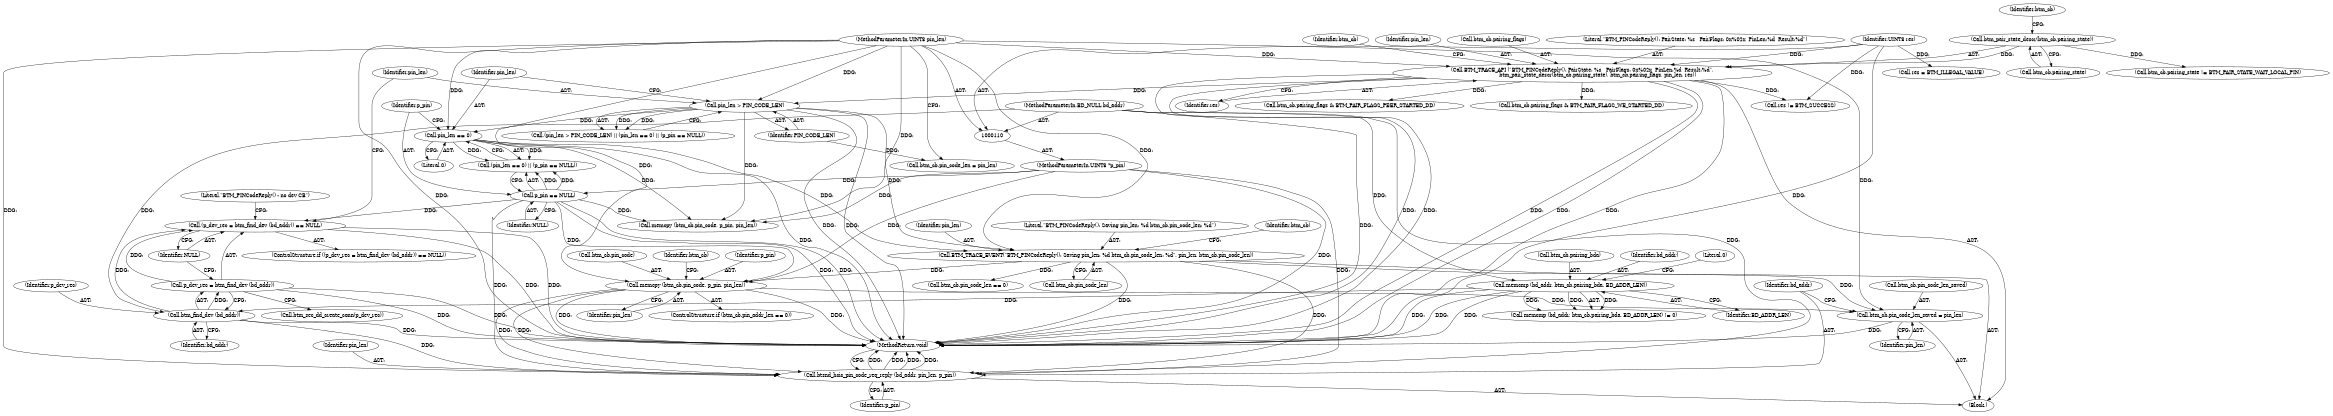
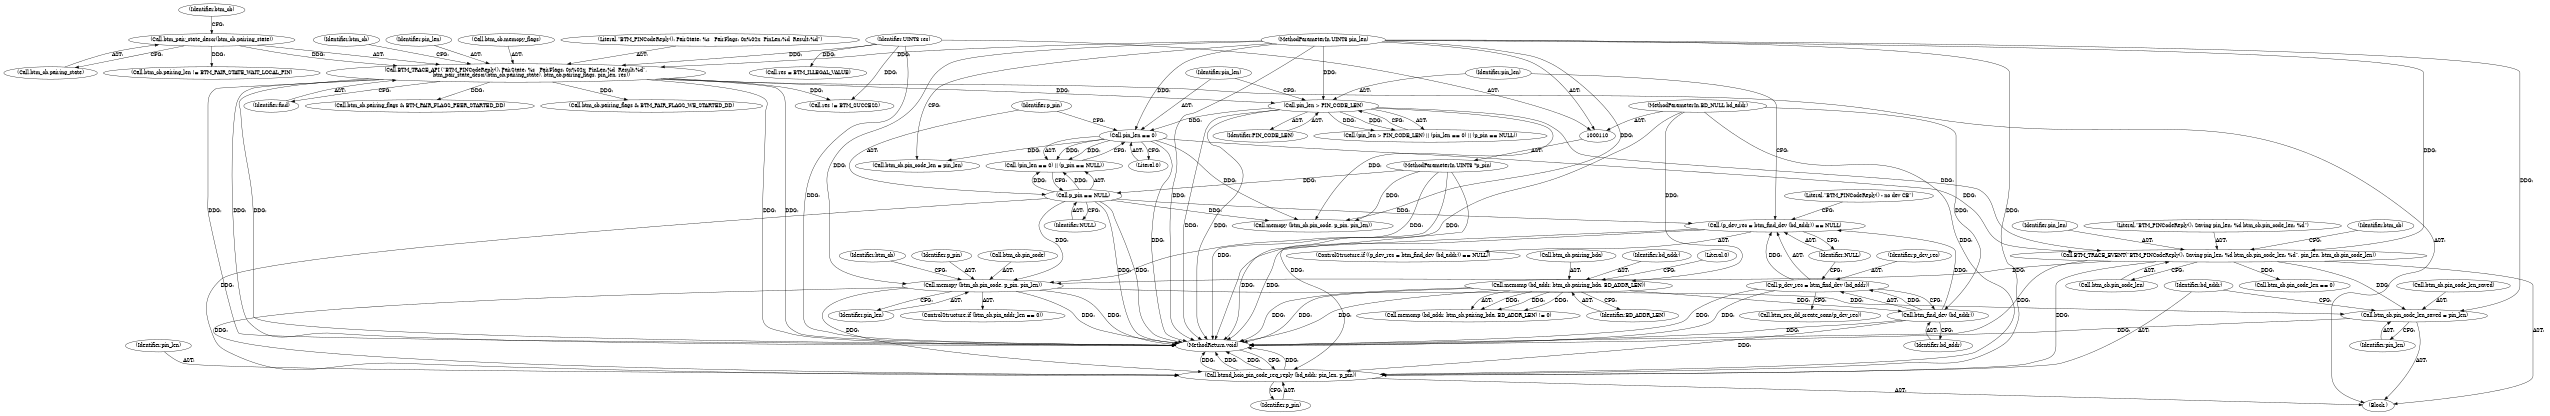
(1494, 40) -> (506, 40)
(2218, 73) -> (212, 73)
(1202, 106) -> (271, 106)
(874, 150) -> (1028, 148)
(105, 308) -> (1868, 270)
